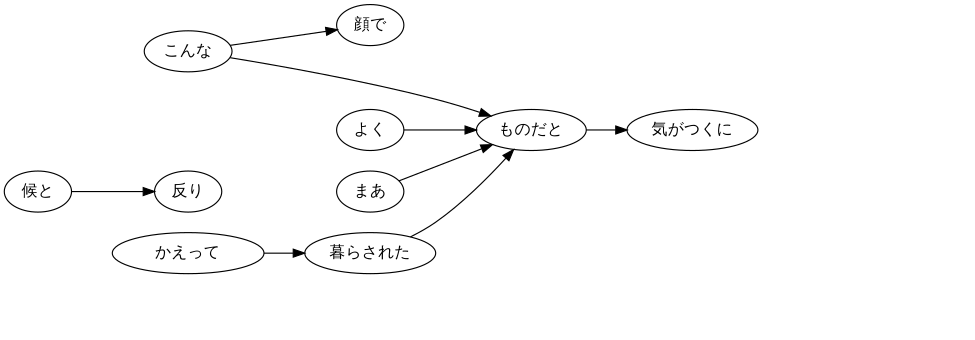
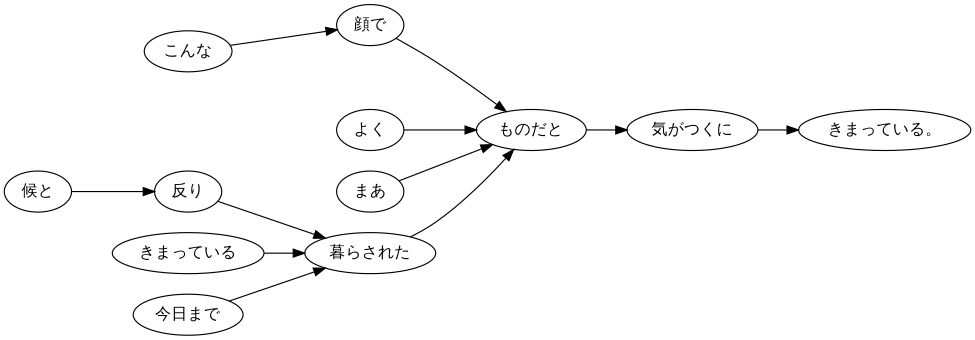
(356, 81) -> (448, 70)
none -> (885, 130)
none -> (266, 218)
(188, 253) -> (188, 253)
none -> (188, 315)
